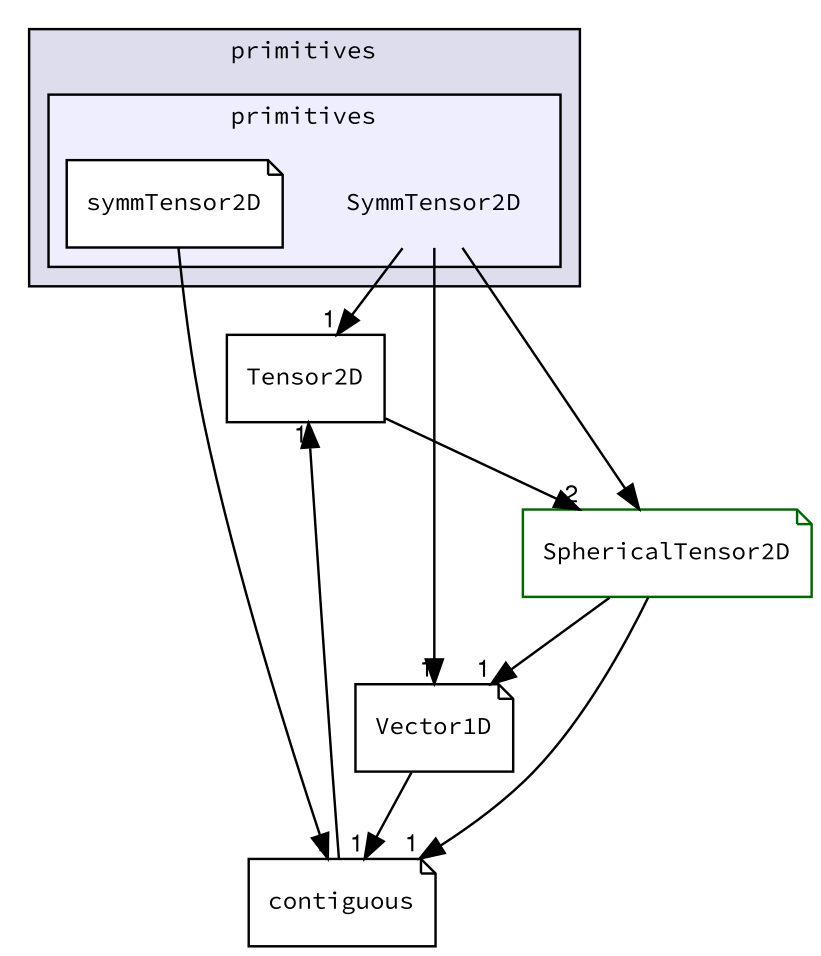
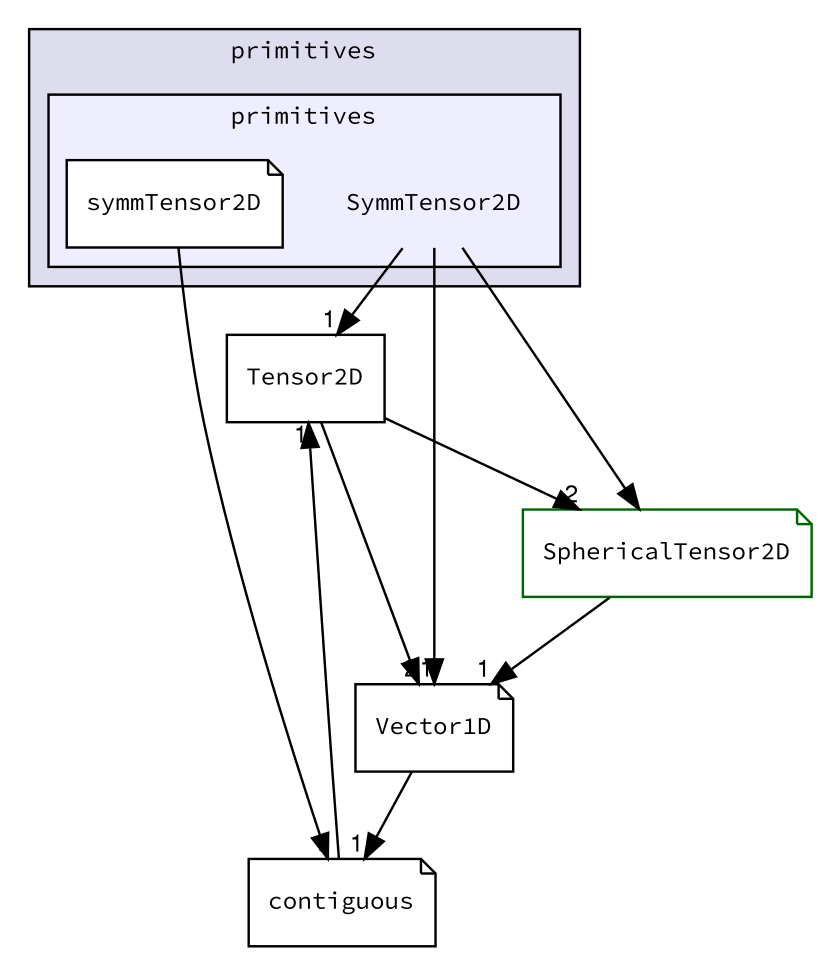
none -> (366, 542)
(563, 738) -> none
